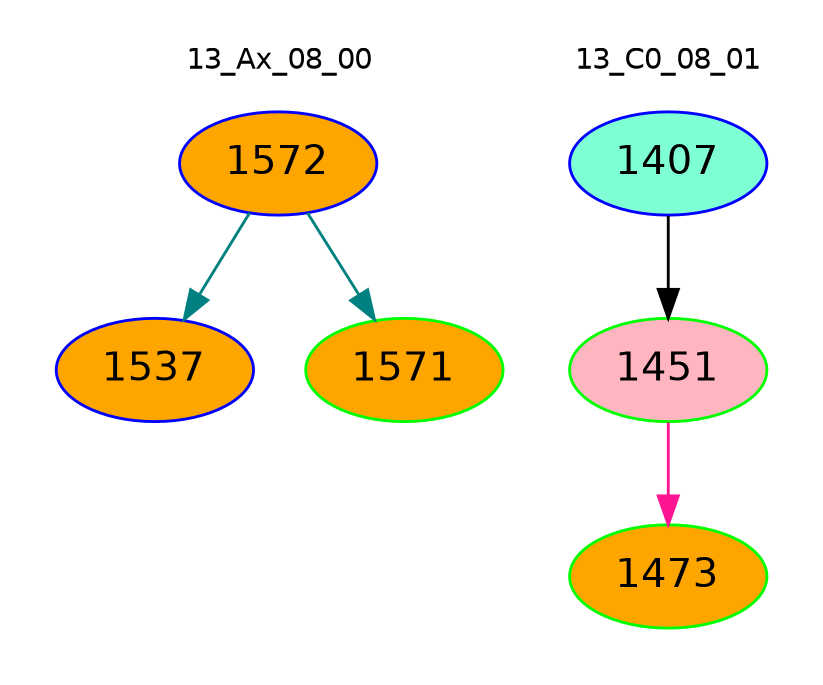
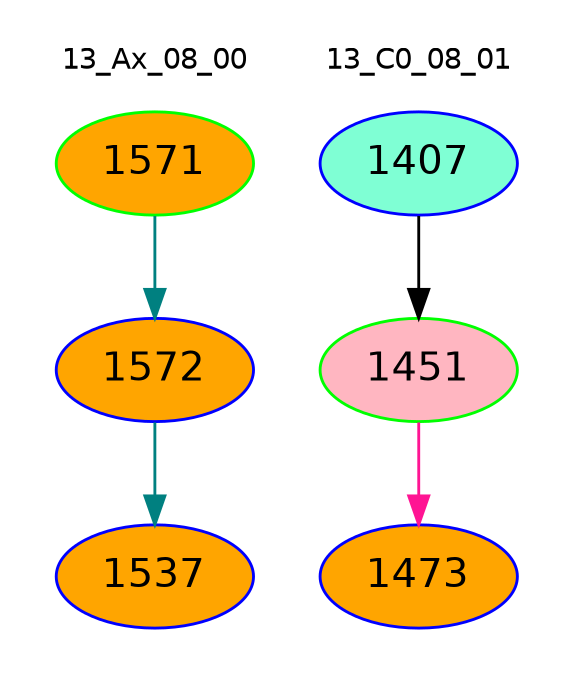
(333, 254) -> (155, 253)
(668, 576) -> (419, 576)
